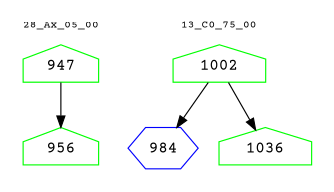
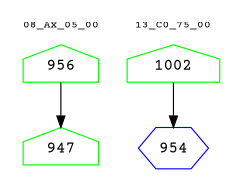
(61, 25) -> (61, 25)
(61, 99) -> (61, 99)
(163, 148) -> (173, 148)
(265, 148) -> none
